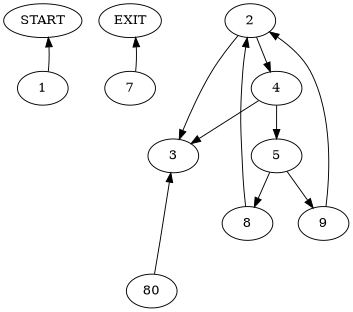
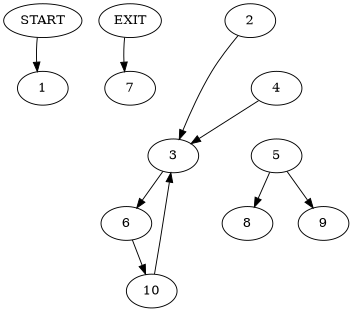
(262, 50) -> none
(49, 59) -> (37, 50)
(136, 59) -> (124, 50)
(324, 114) -> none
(277, 117) -> none
(241, 127) -> none
none -> (126, 223)
(152, 291) -> (152, 291)
